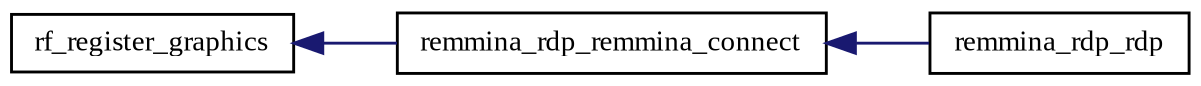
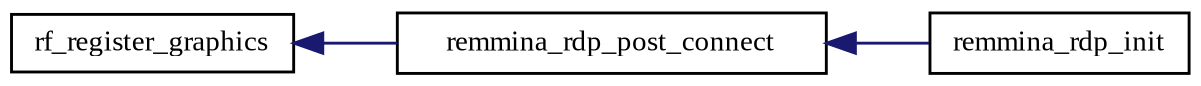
(612, 43) -> (612, 43)
(1060, 43) -> (1060, 43)
